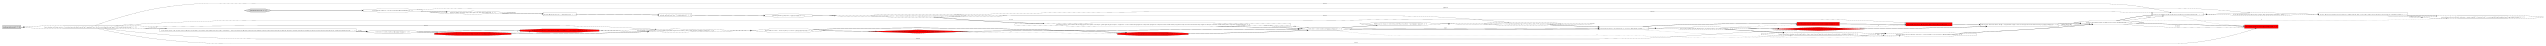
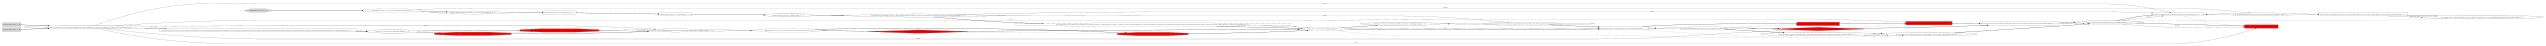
none -> (12, 30)
